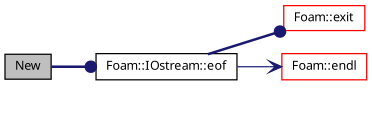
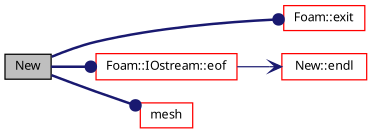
(241, 44) -> (161, 30)
(167, 67) -> (167, 67)
(324, 67) -> (324, 67)
none -> (167, 115)
